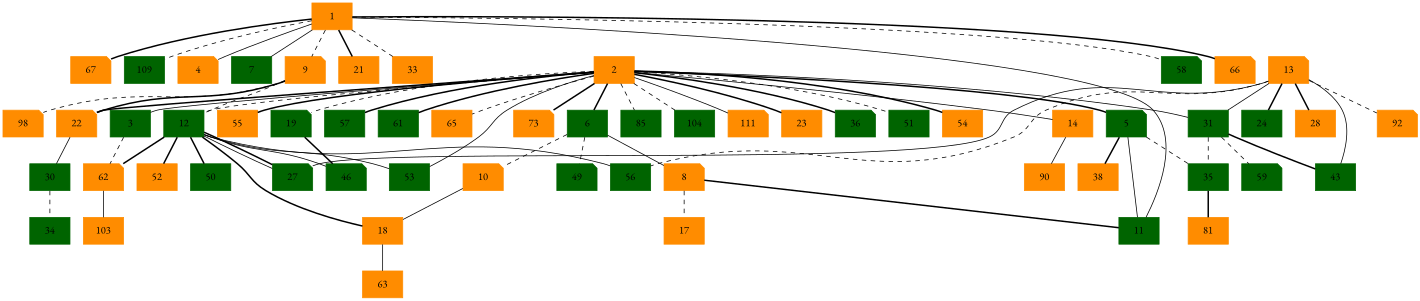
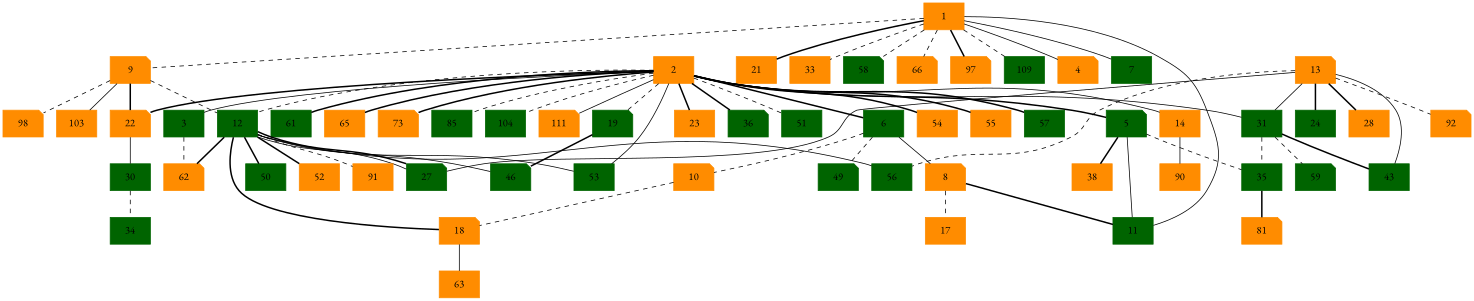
(871, 25) -> (931, 43)
(91, 70) -> (971, 70)
(520, 98) -> (501, 84)
none -> (373, 177)
(103, 204) -> (103, 97)
(433, 204) -> (577, 204)
(383, 231) -> (459, 231)
(1208, 231) -> (1262, 231)
